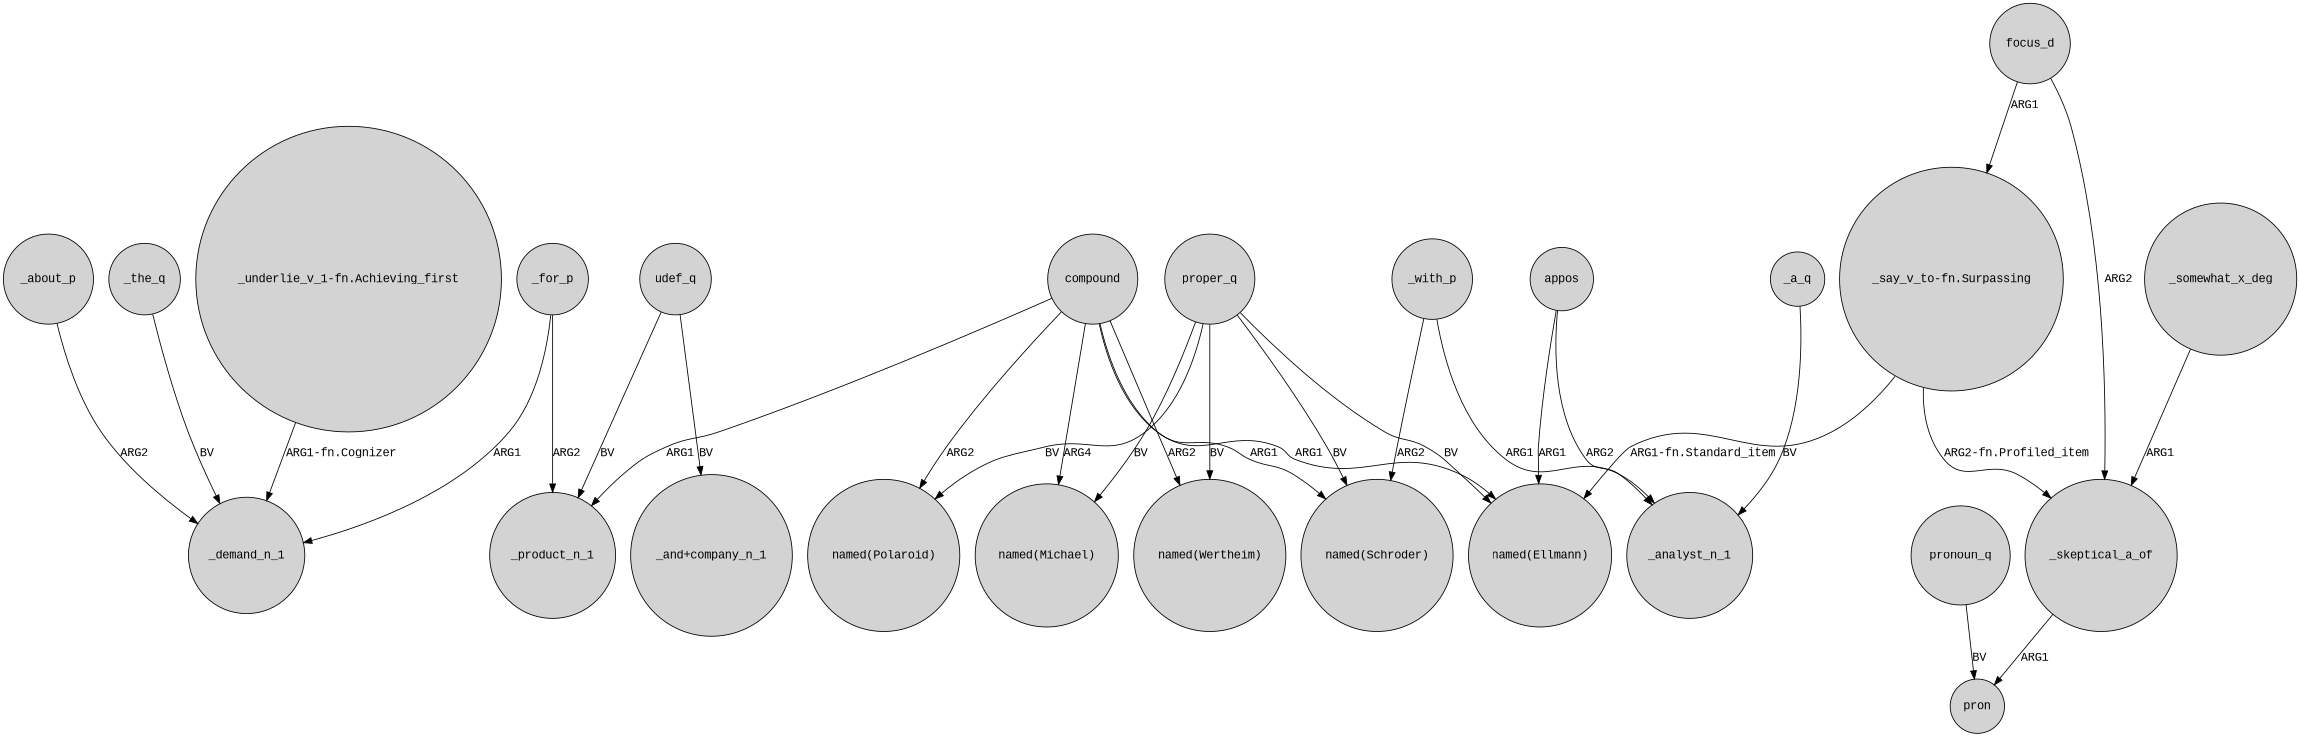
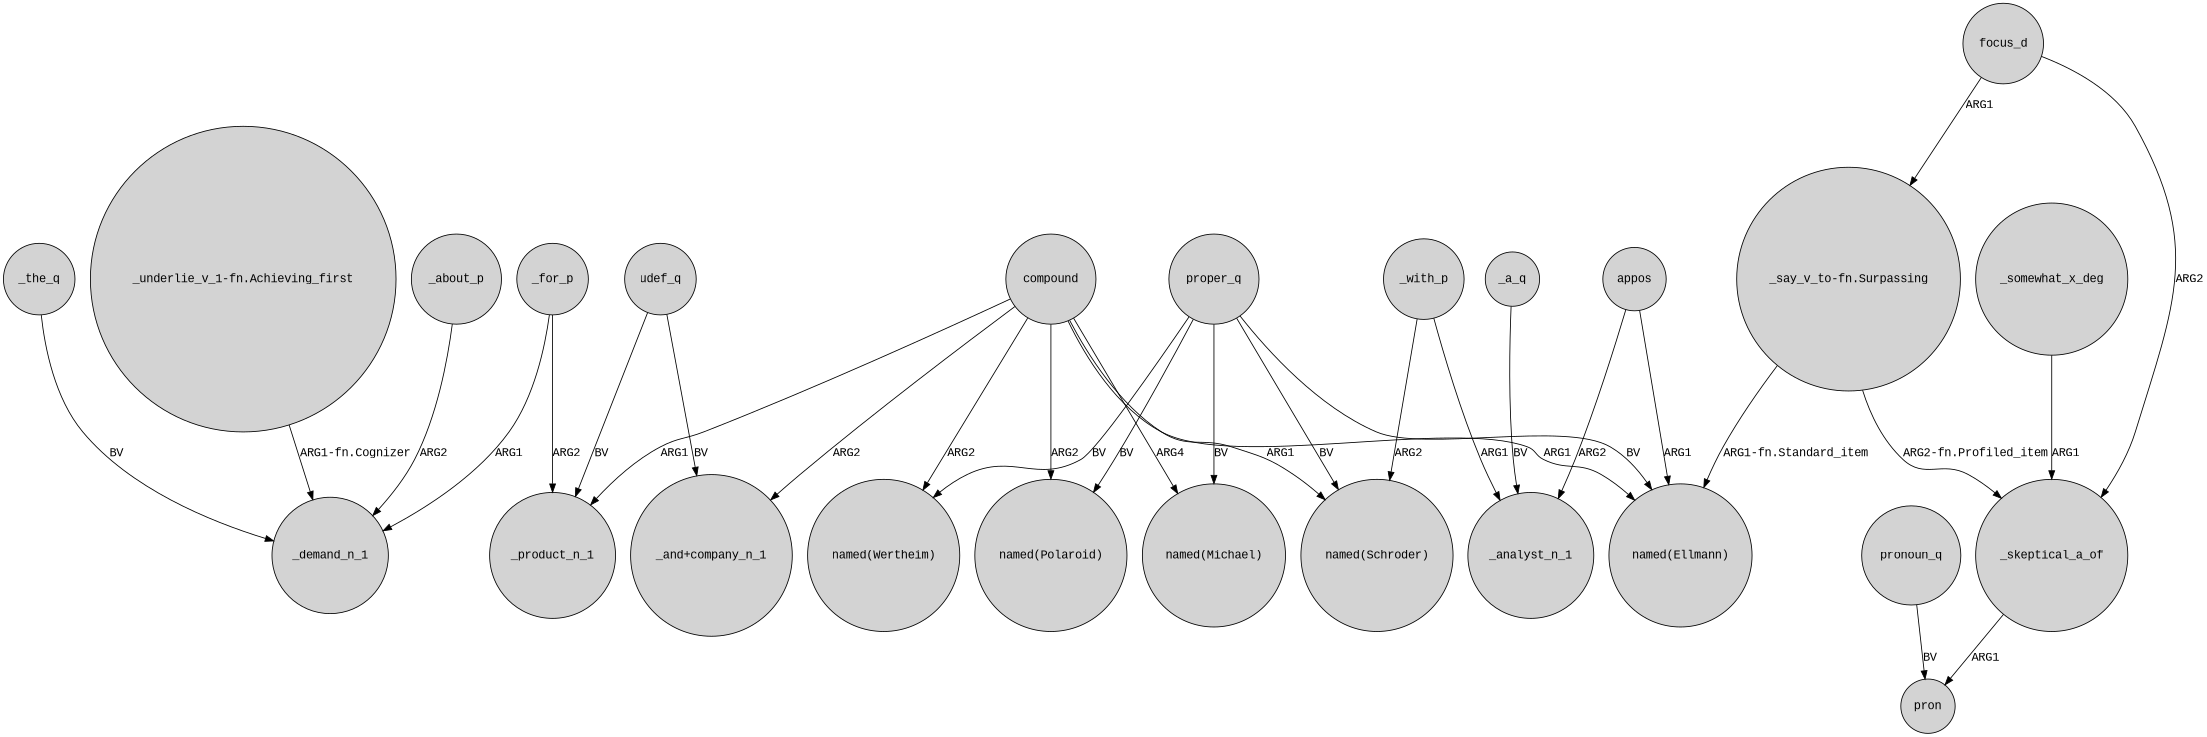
none -> (894, 398)
